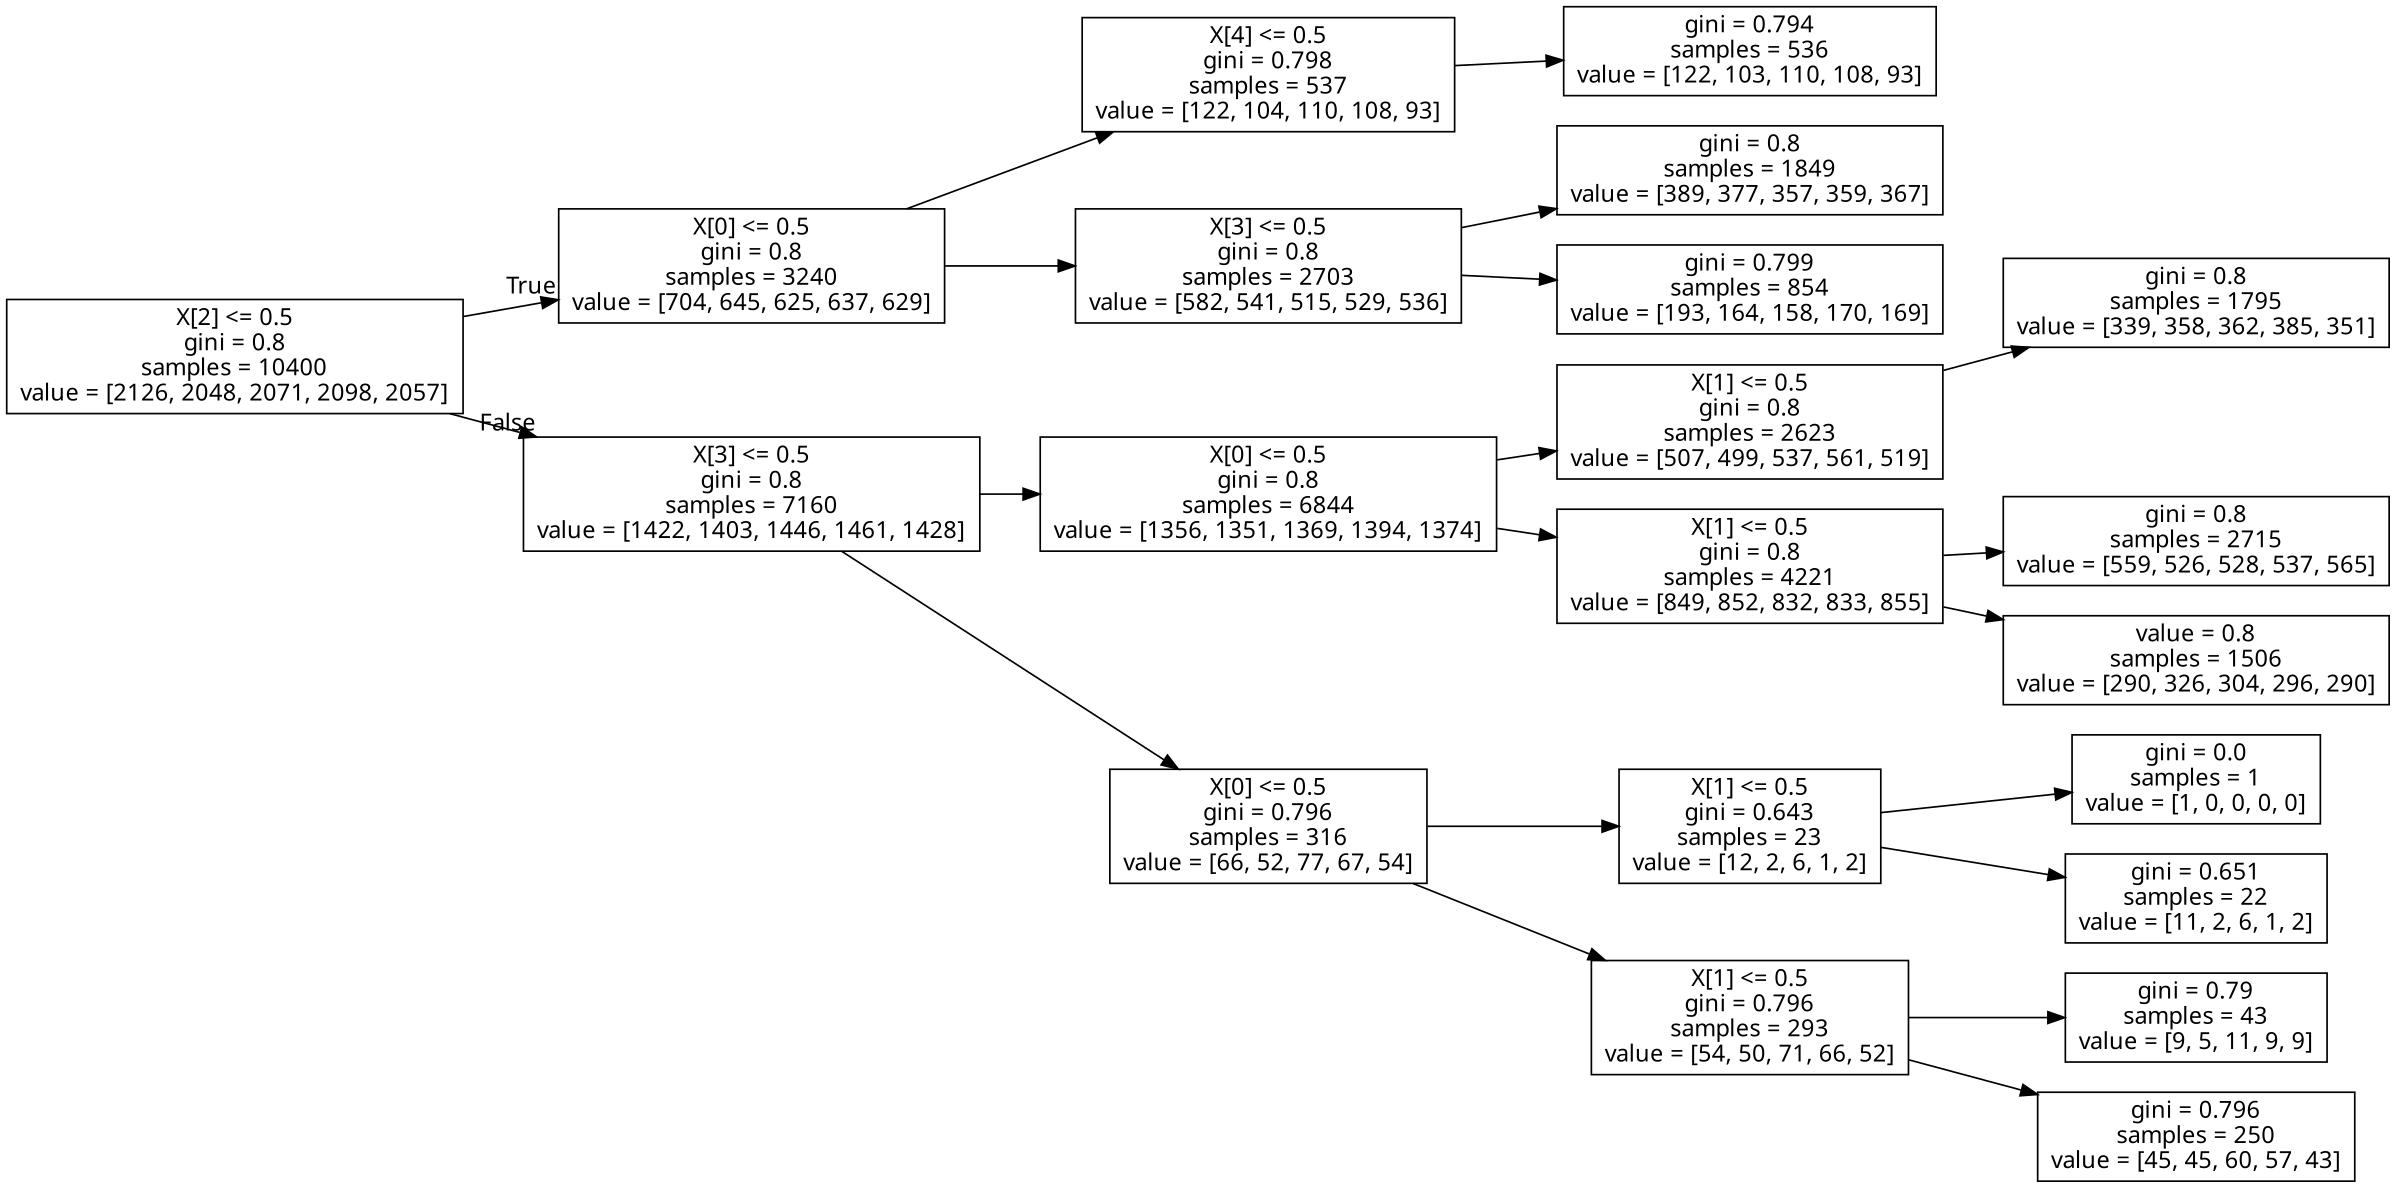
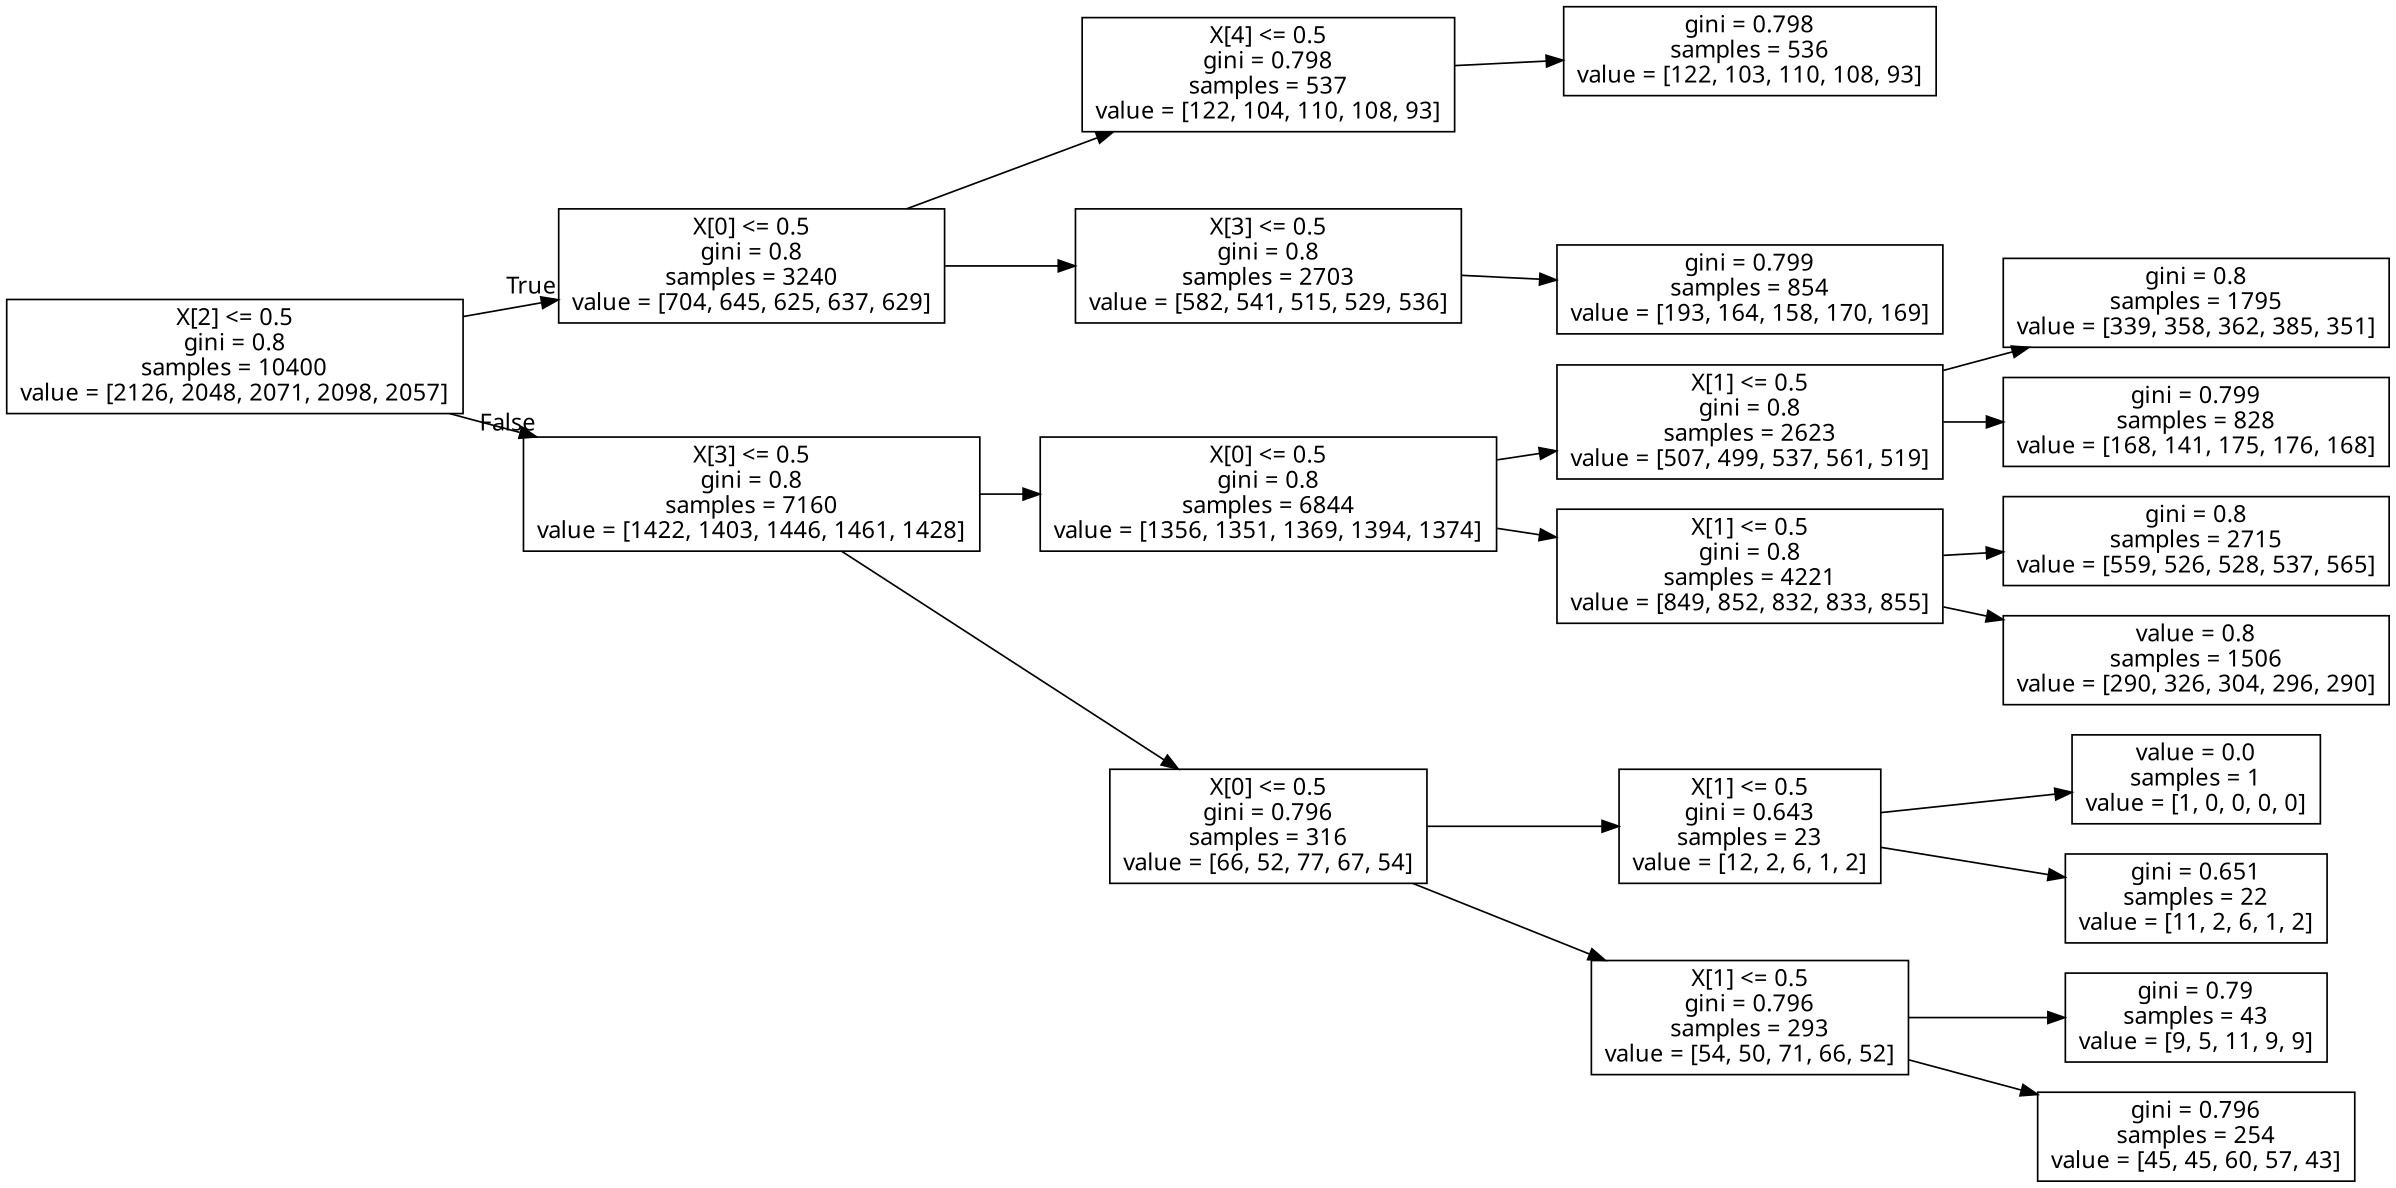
(1750, 51) -> (1750, 51)
(1750, 170) -> none
none -> (2196, 422)
(2196, 779) -> (2196, 779)
(2196, 1137) -> (2196, 1137)
